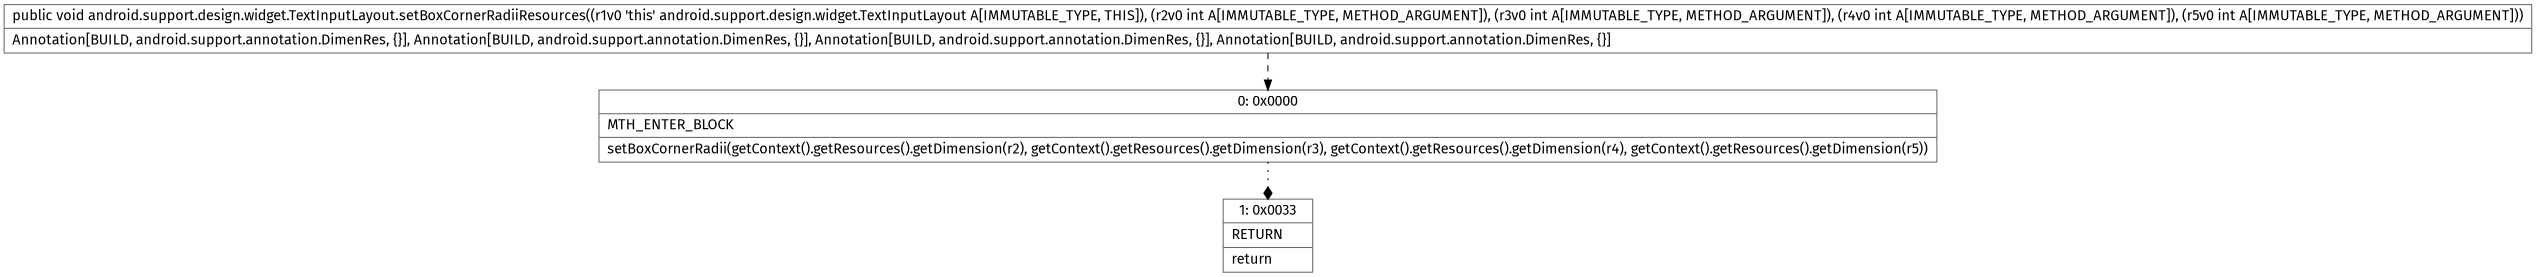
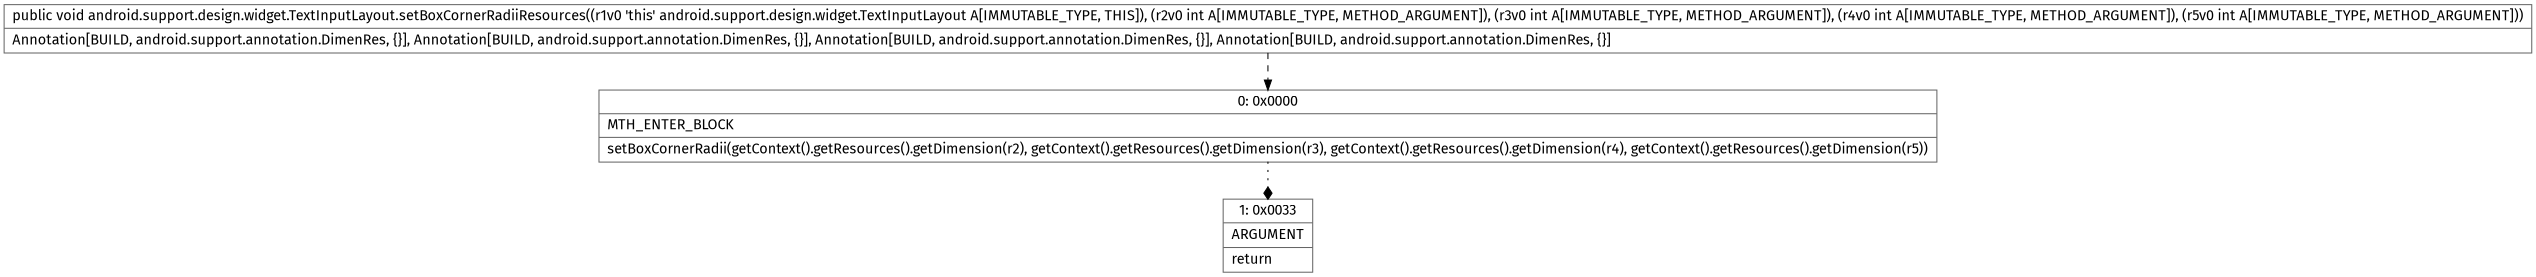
(1258, 235) -> (1268, 235)
